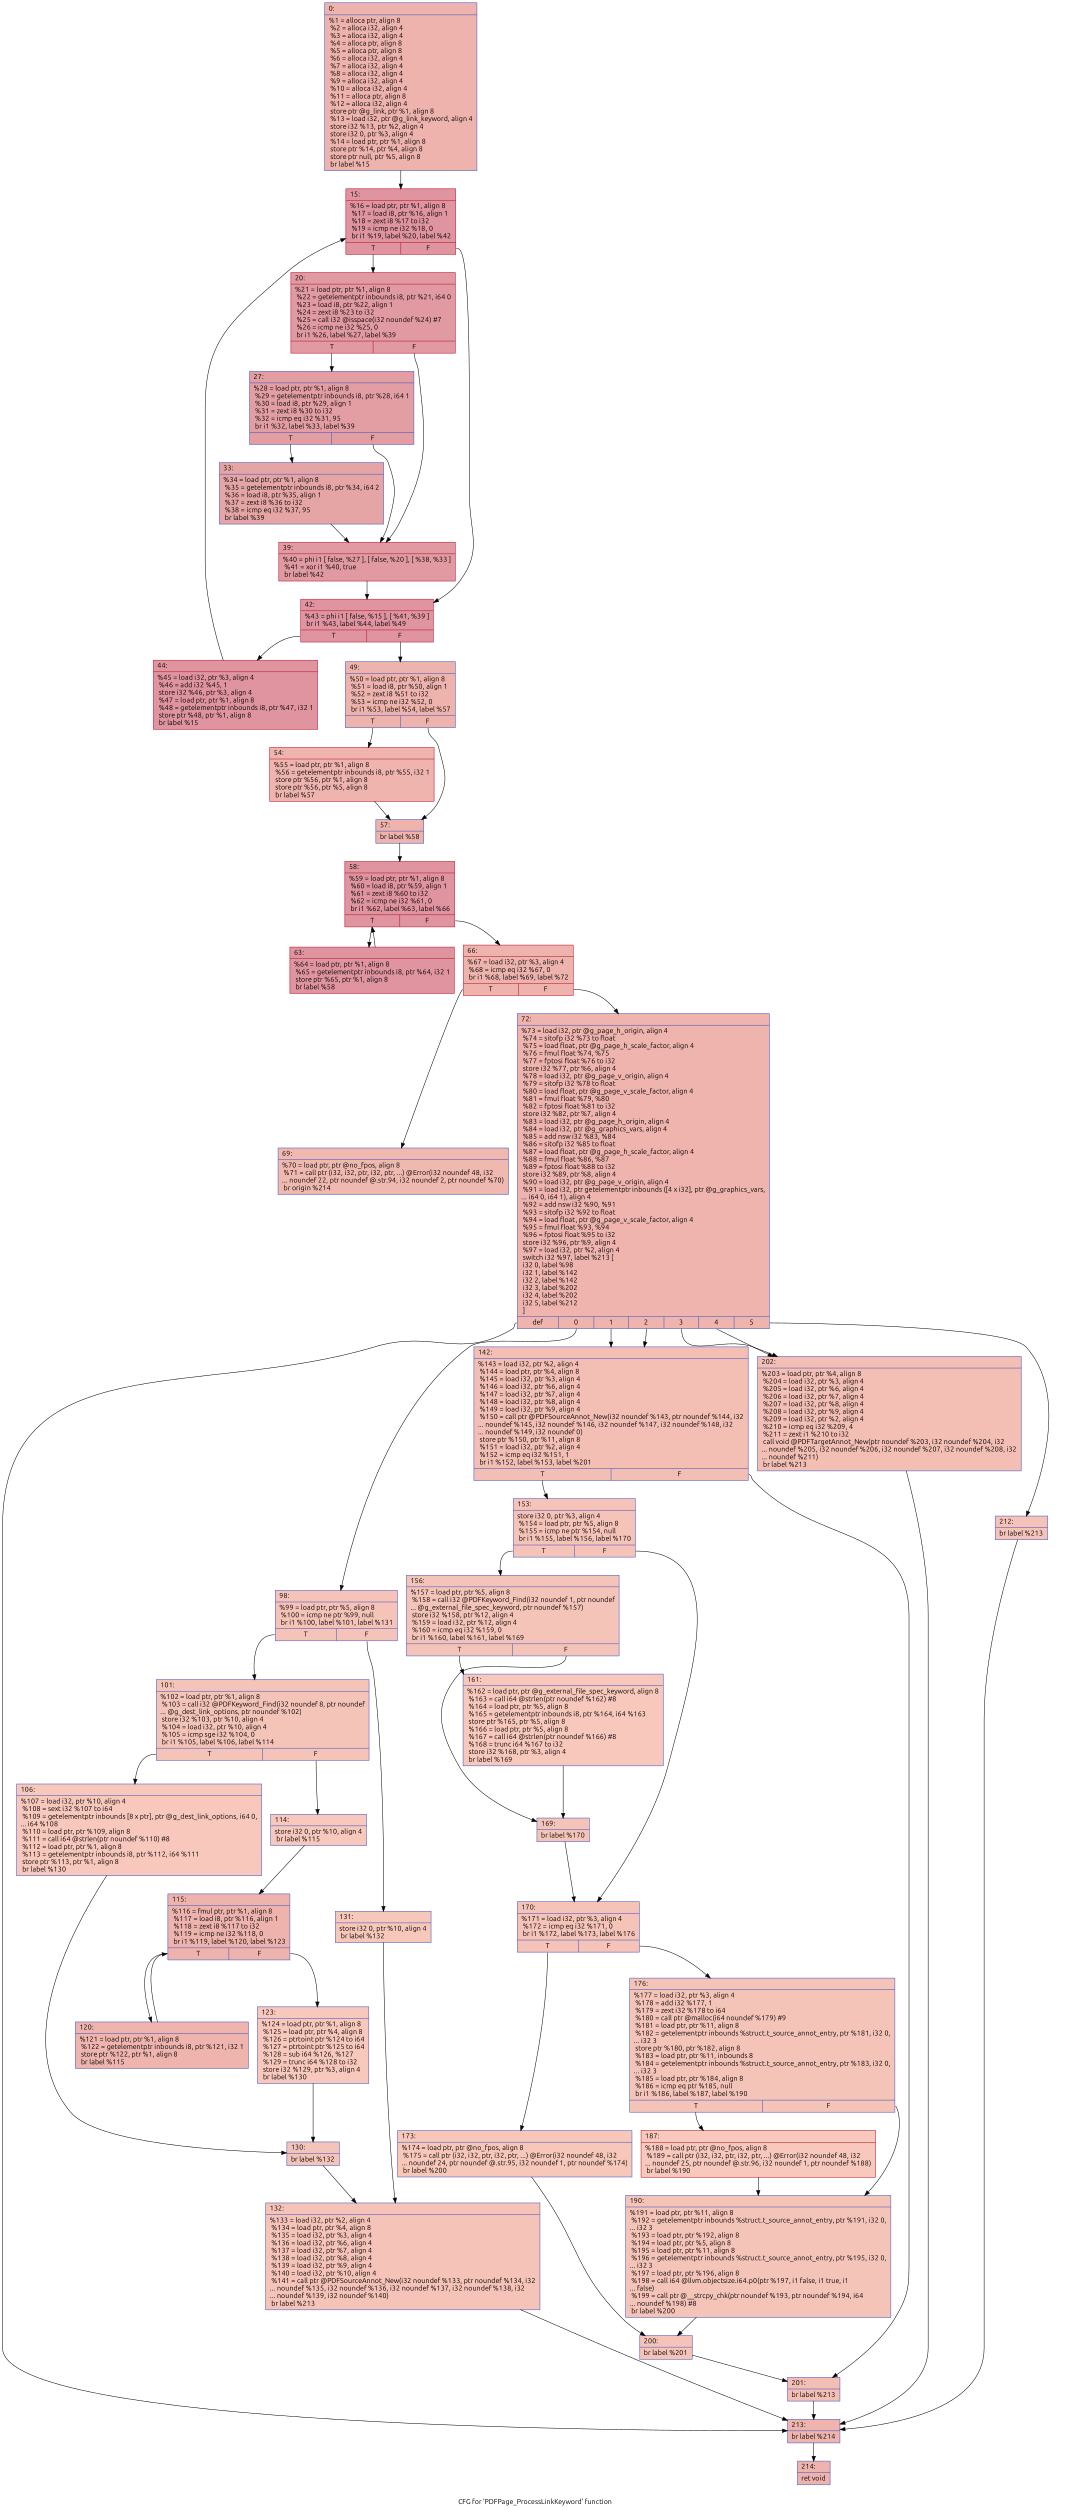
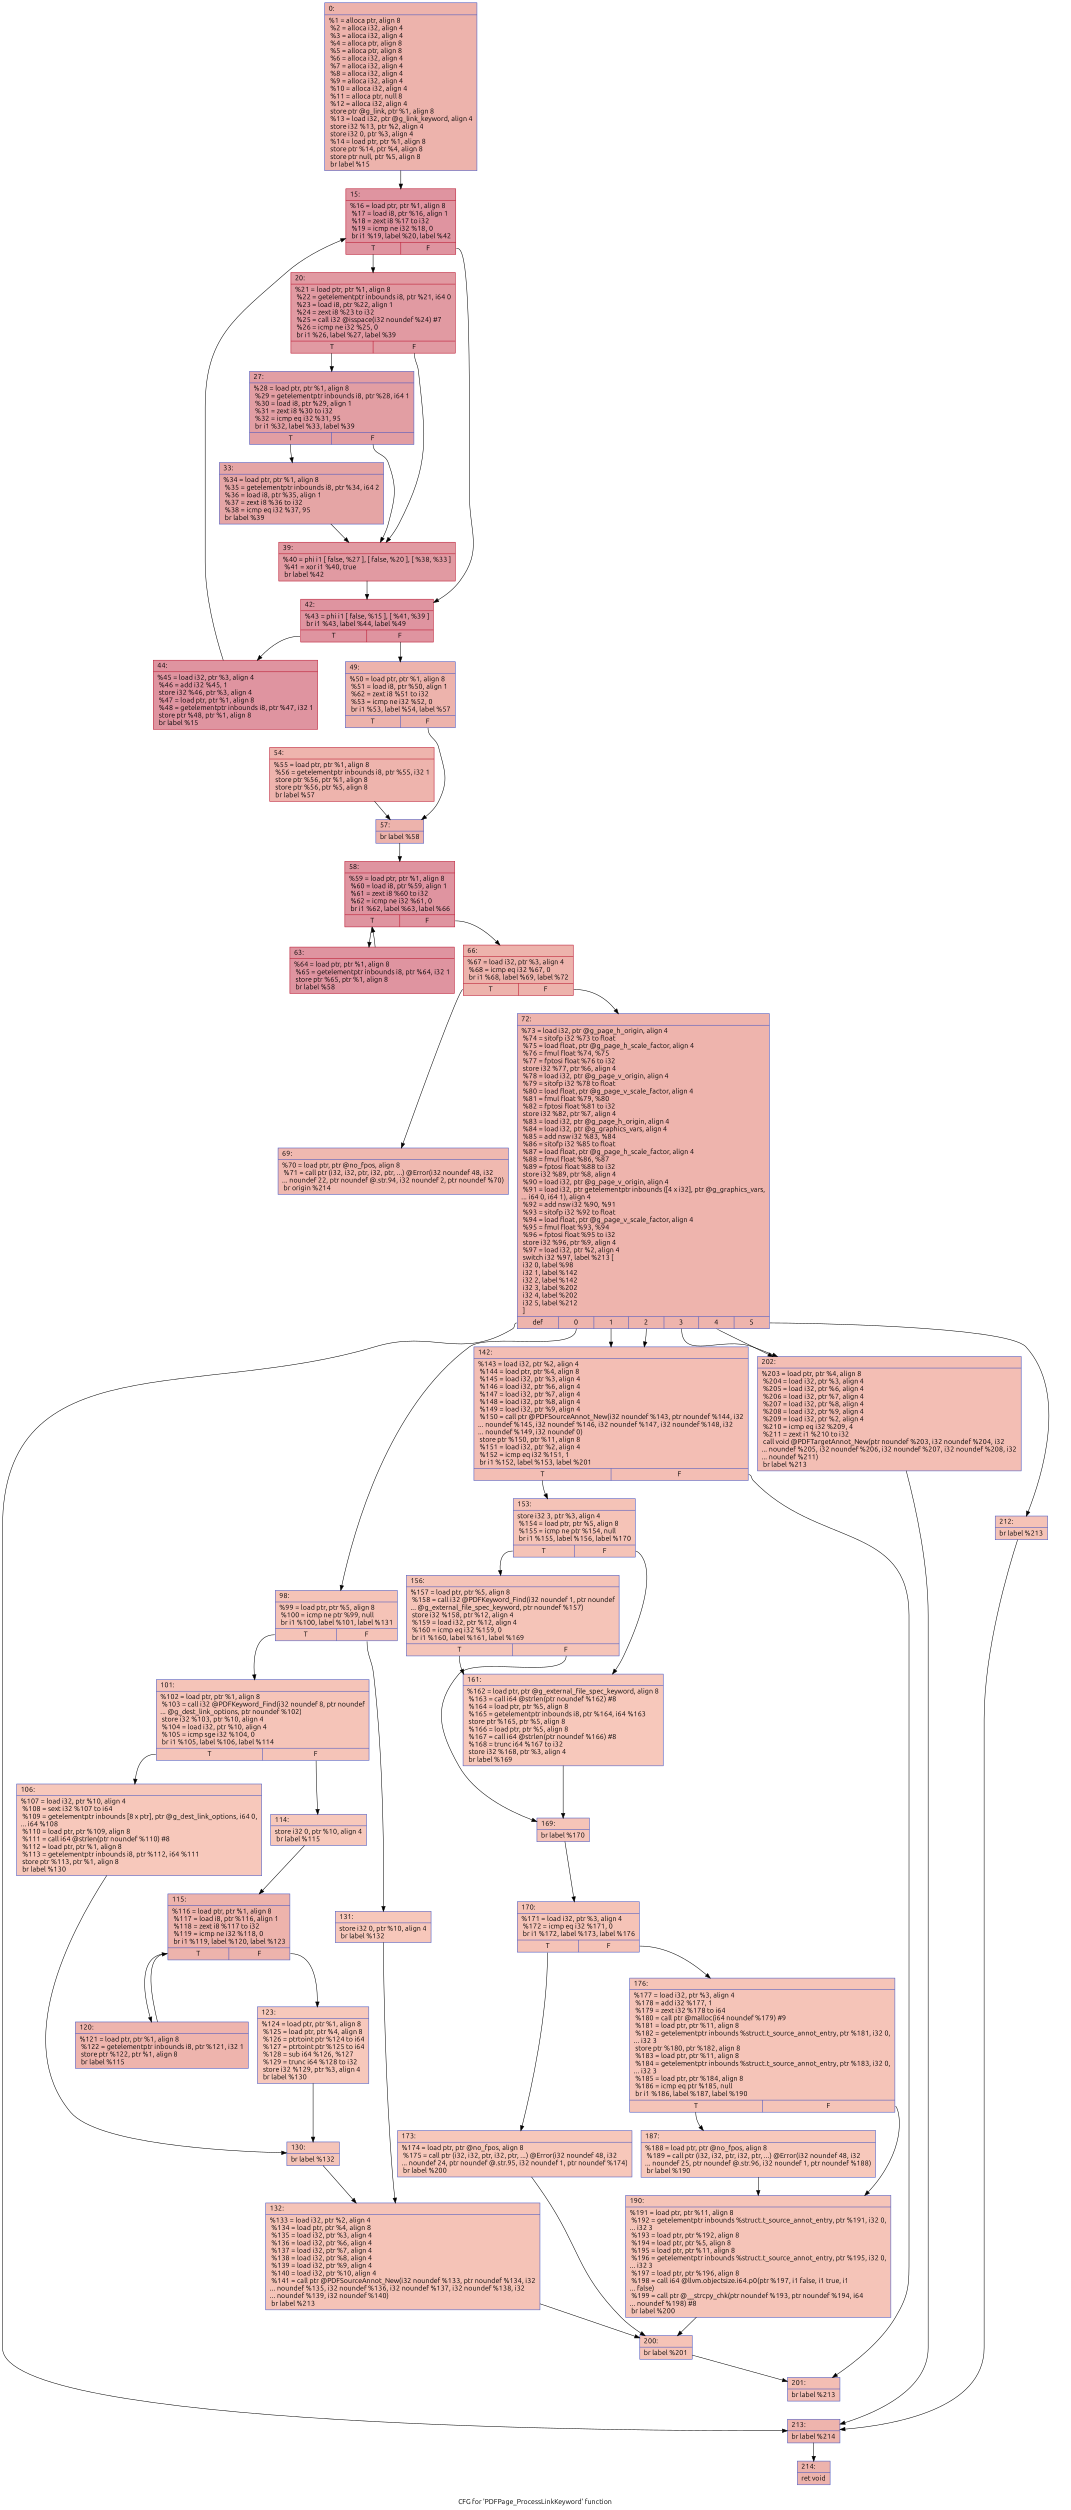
(368, 96) -> (366, 96)
(389, 694) -> (389, 694)
(372, 736) -> none
(559, 1516) -> (559, 1516)
(681, 1715) -> (641, 1611)
(222, 1911) -> (222, 1911)
(694, 2056) -> (687, 2056)
(758, 2154) -> (758, 2154)
(651, 2366) -> (587, 2320)
(814, 2408) -> none
